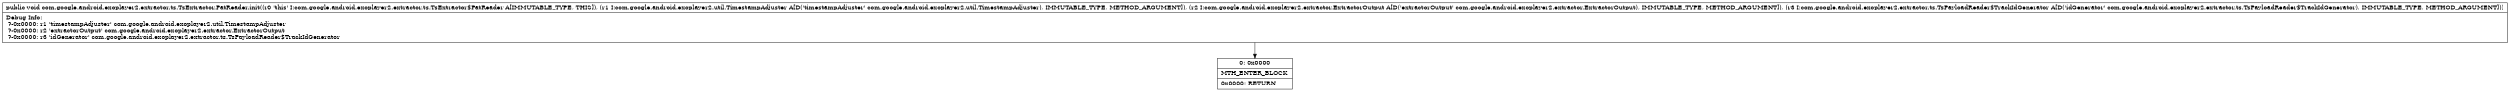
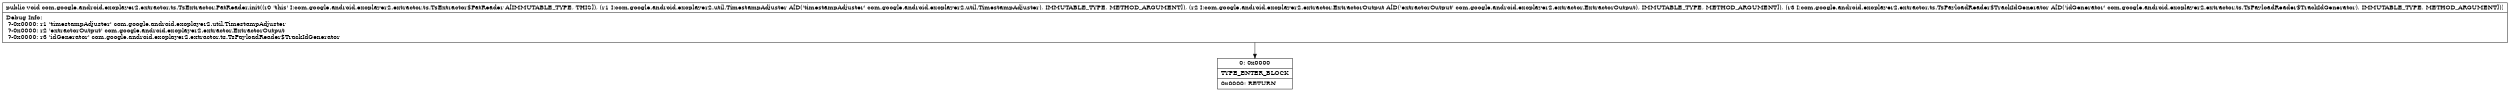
(1254, 73) -> (1255, 73)
